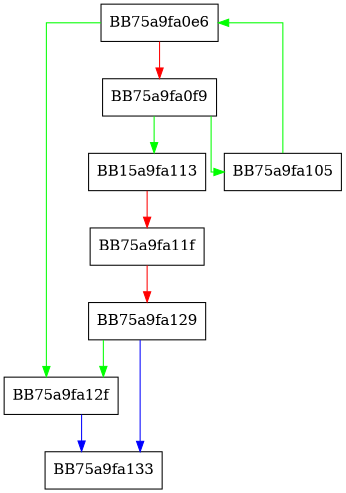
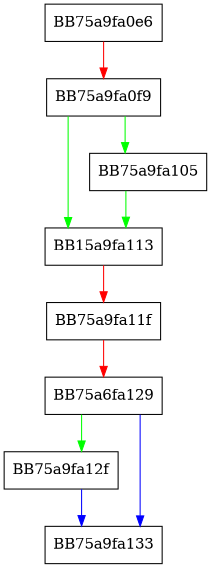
(283, 61) -> (126, 204)
(46, 167) -> none
(147, 321) -> (104, 396)
